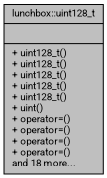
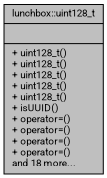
(28, 108) -> (36, 108)
